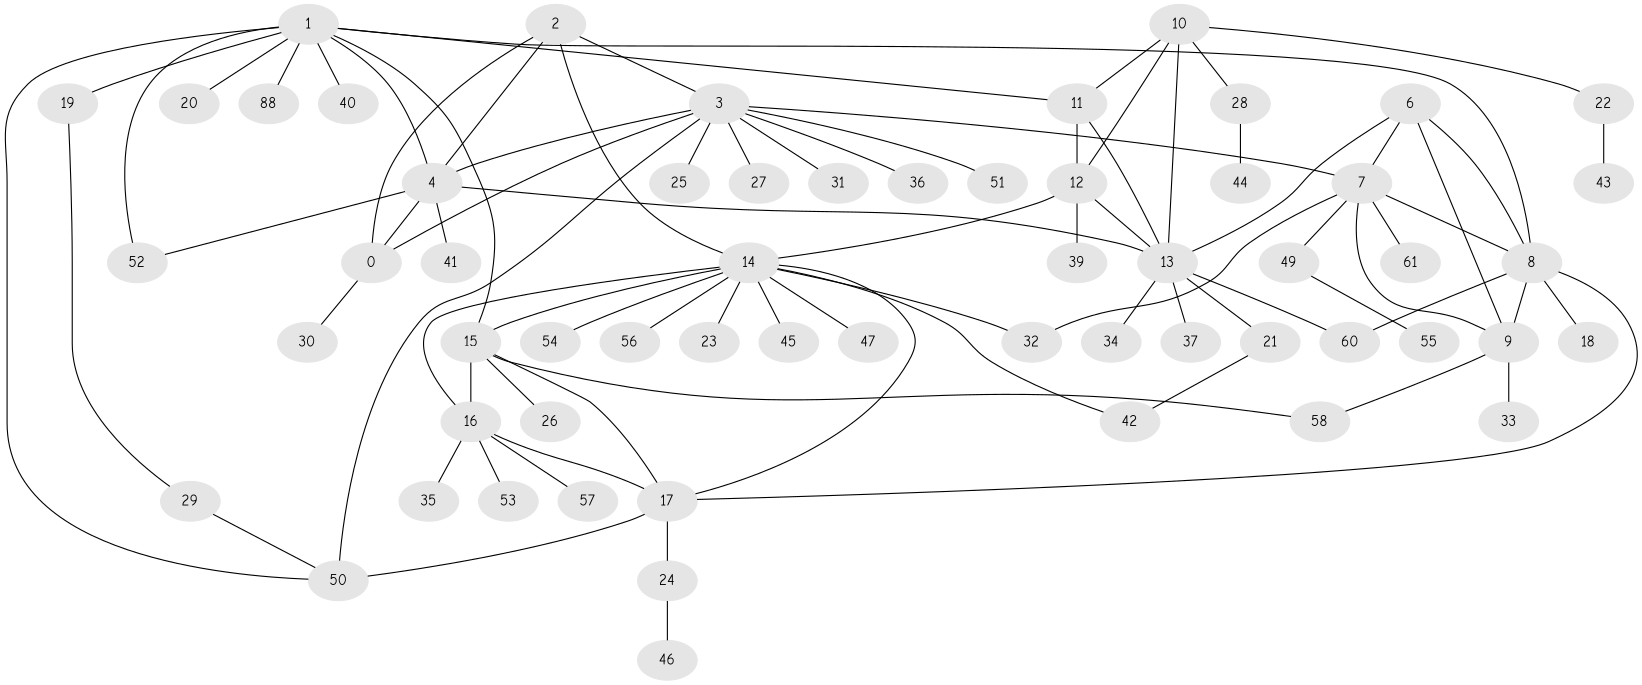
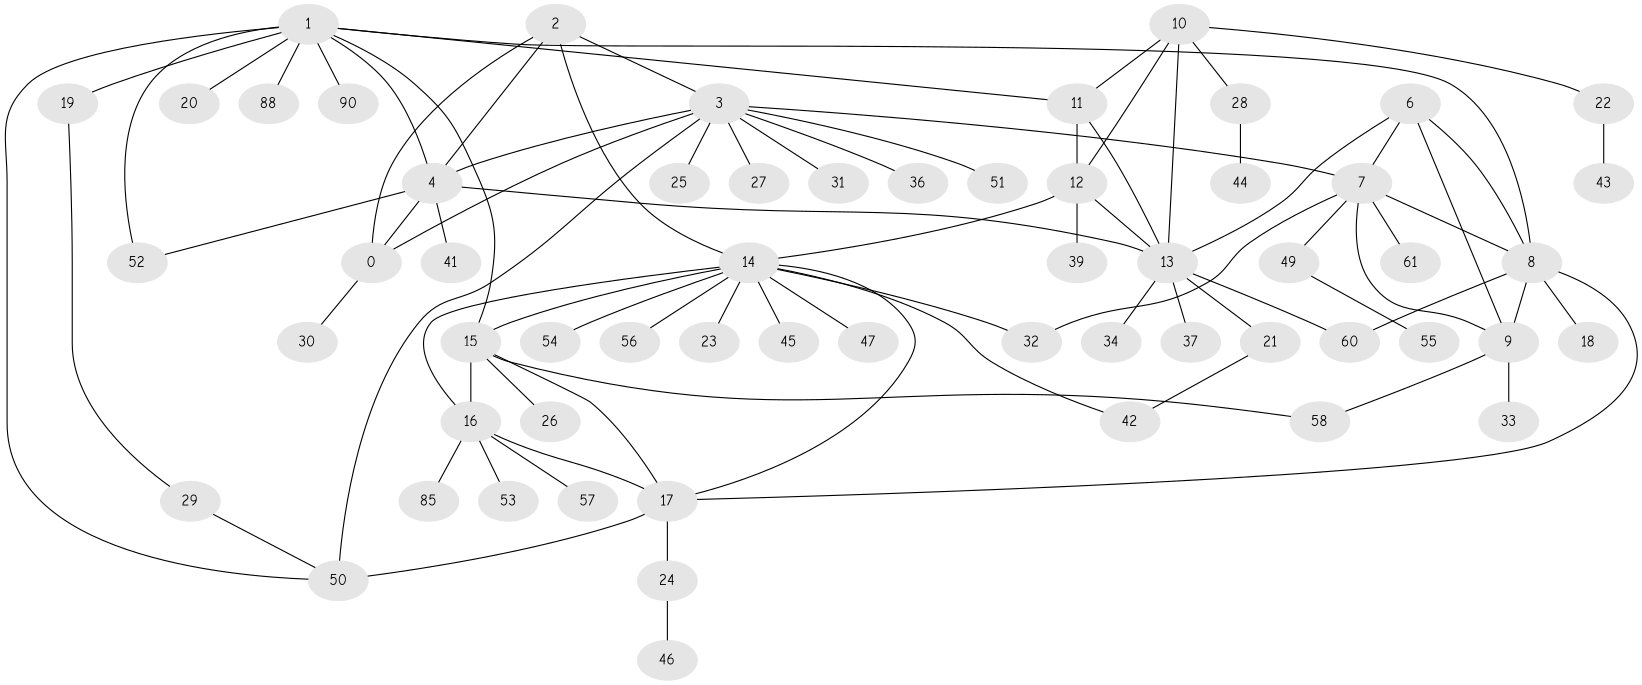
(348, 104) -> (348, 104)
(429, 501) -> (429, 501)
